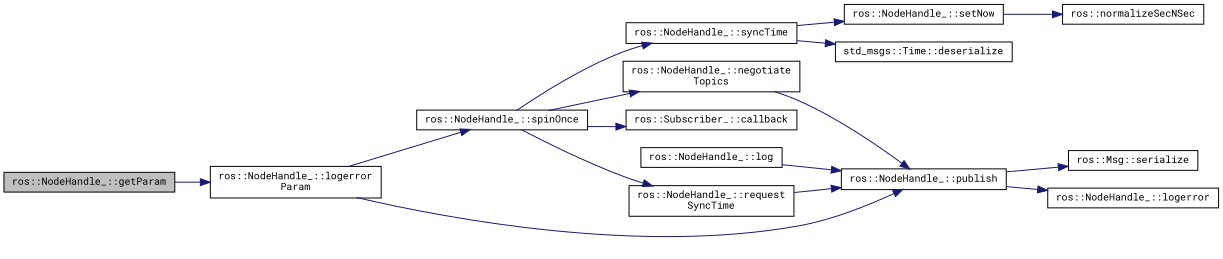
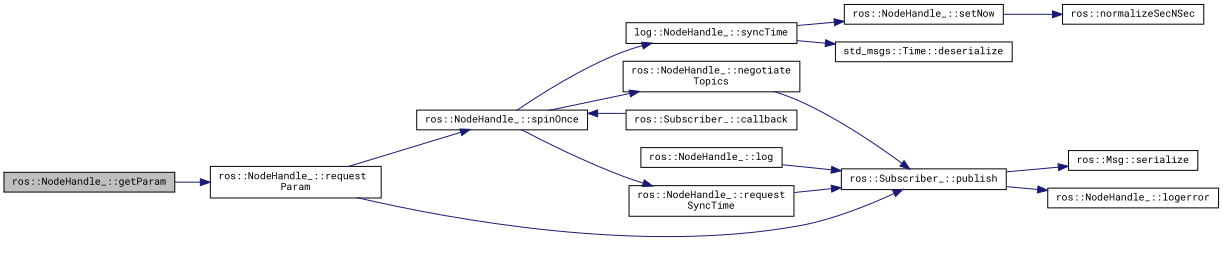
(711, 33) -> (711, 33)
(602, 127) -> (612, 113)
(924, 179) -> (924, 179)
(296, 182) -> (296, 182)
